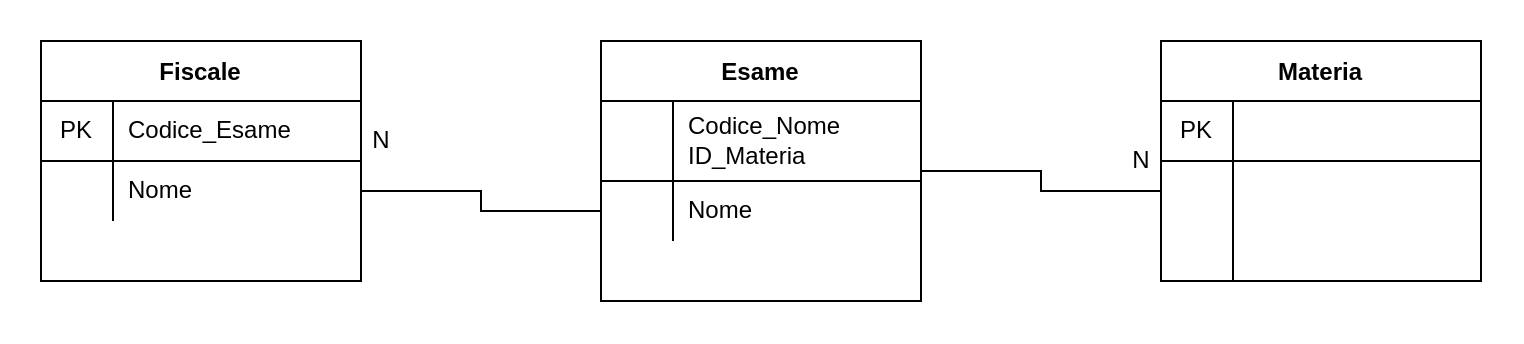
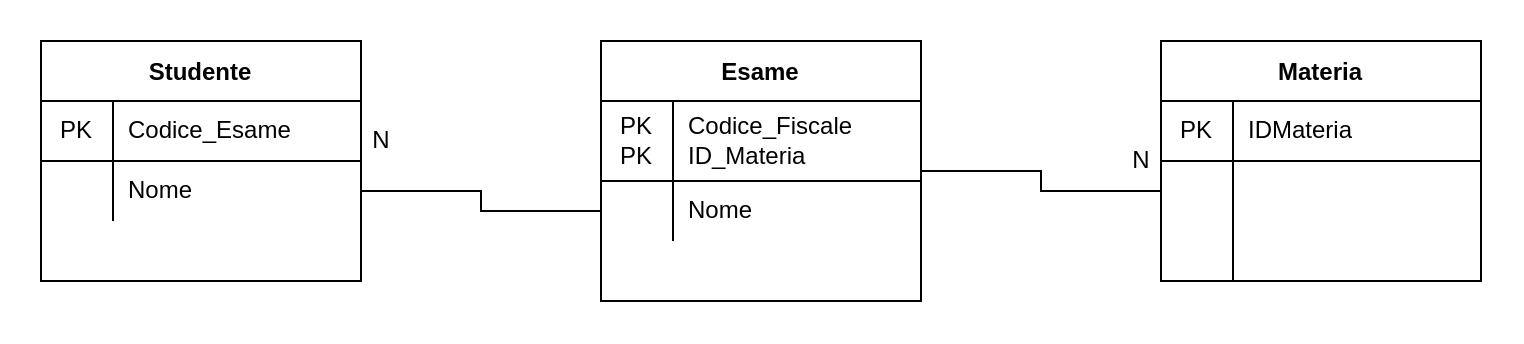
(200, 72) -> (200, 72)
none -> (1357, 131)
none -> (637, 141)
(760, 141) -> (774, 141)
